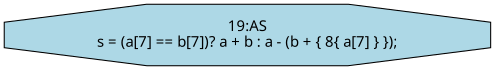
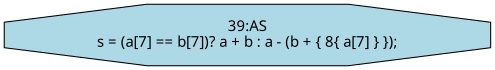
(247, 35) -> (247, 35)
